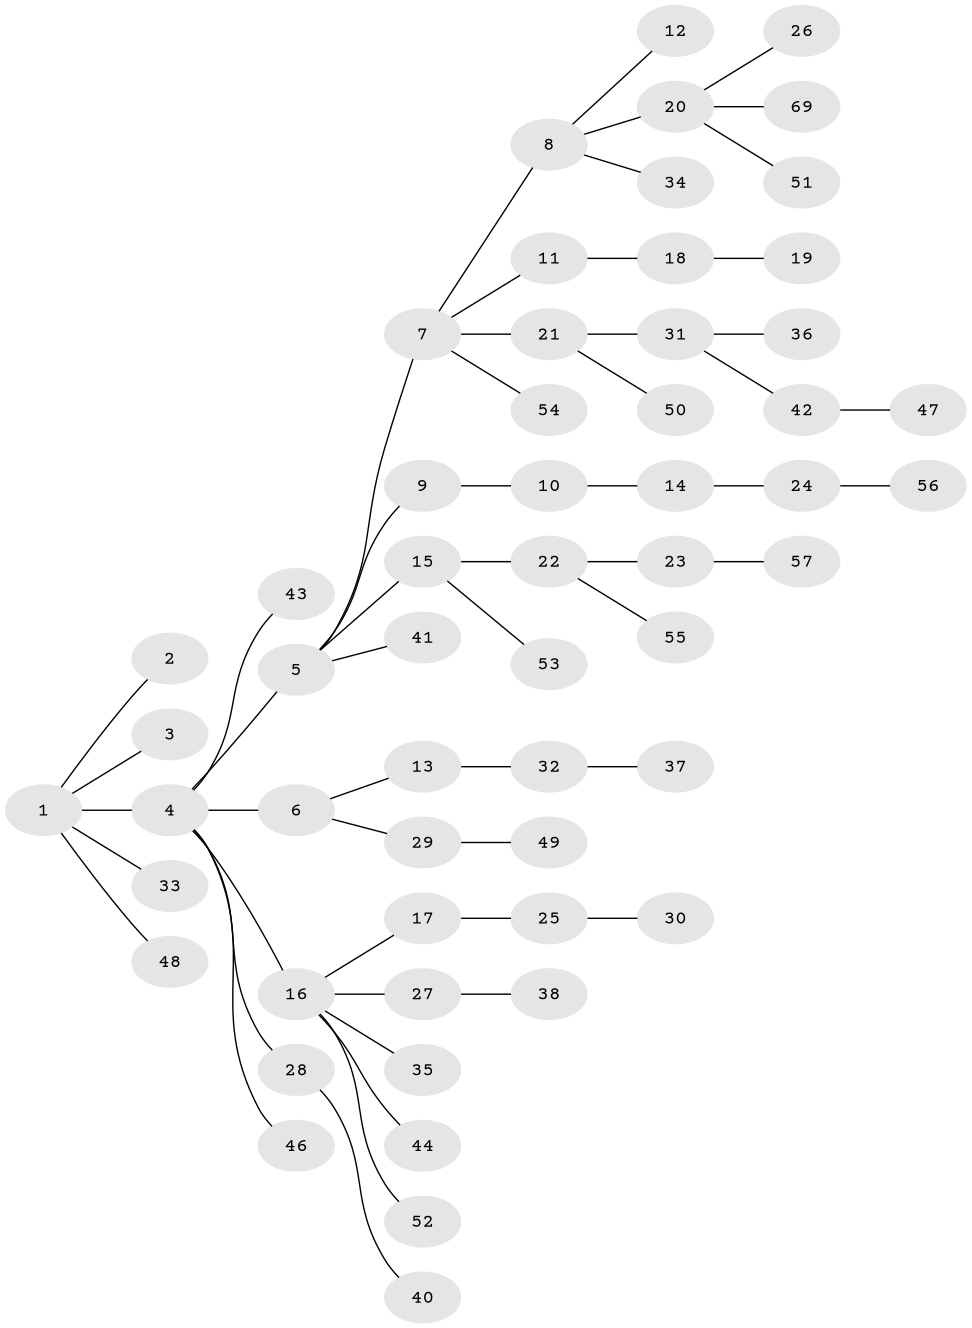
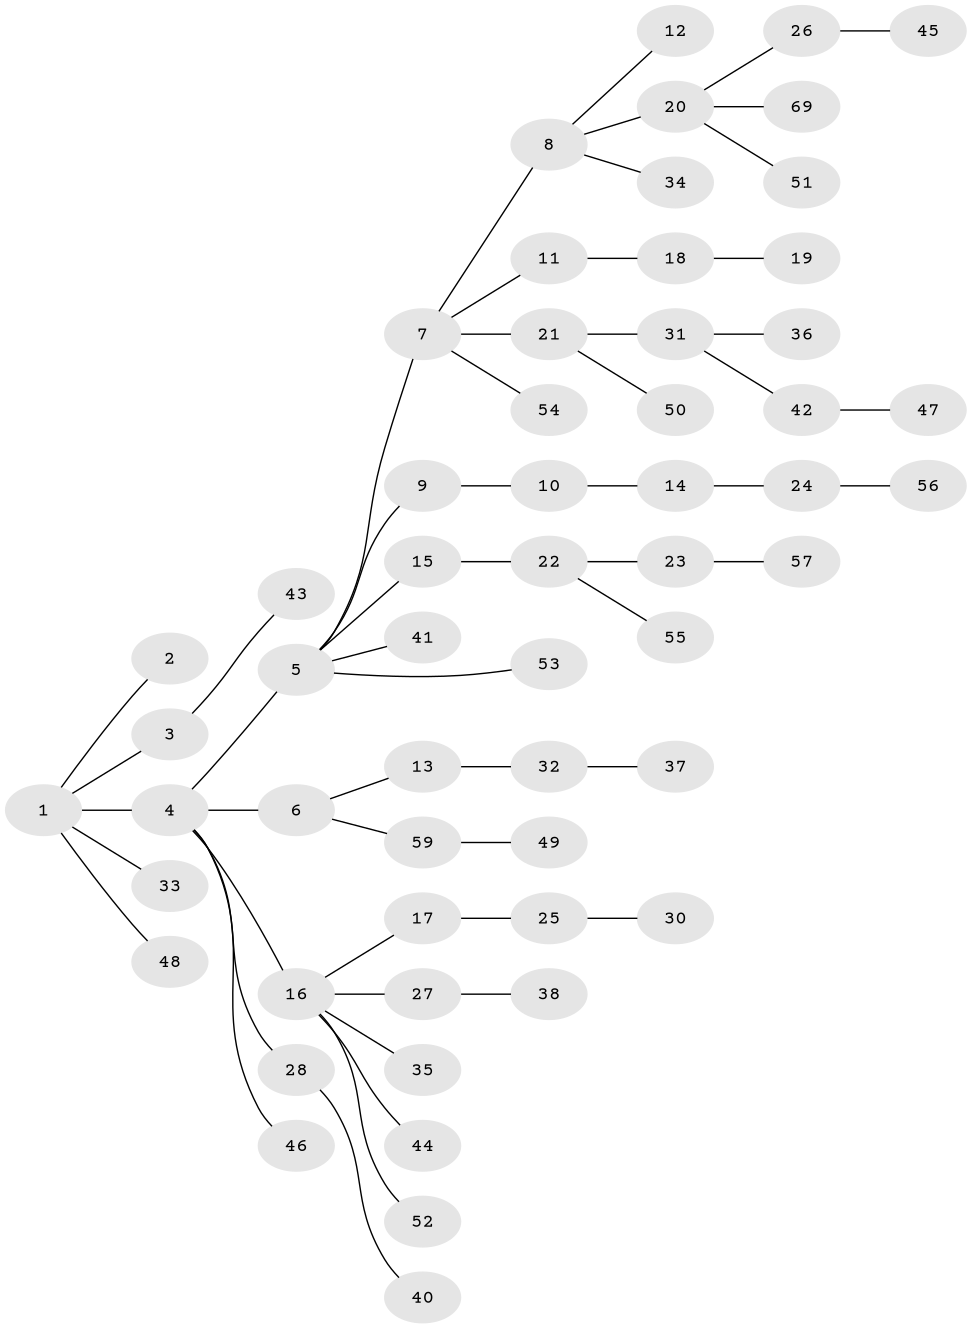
none -> (928, 31)
(486, 613) -> (423, 677)
(233, 702) -> (233, 664)
(423, 842) -> (423, 842)
